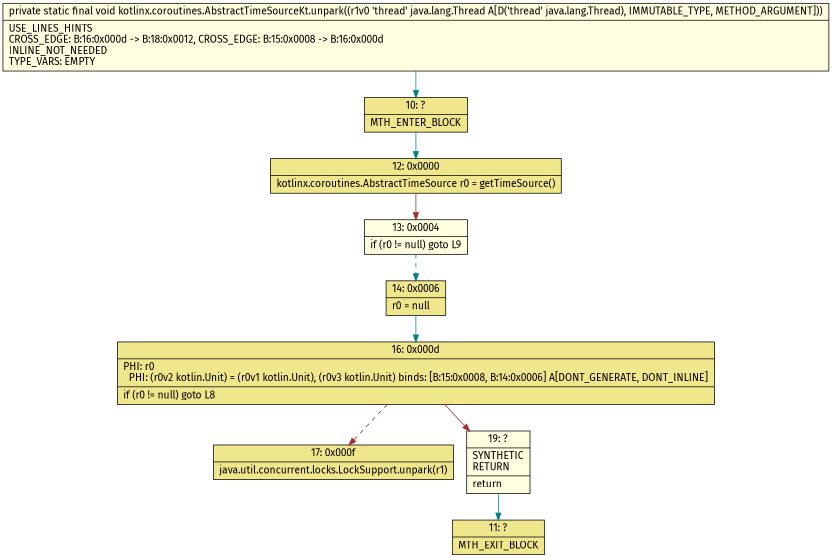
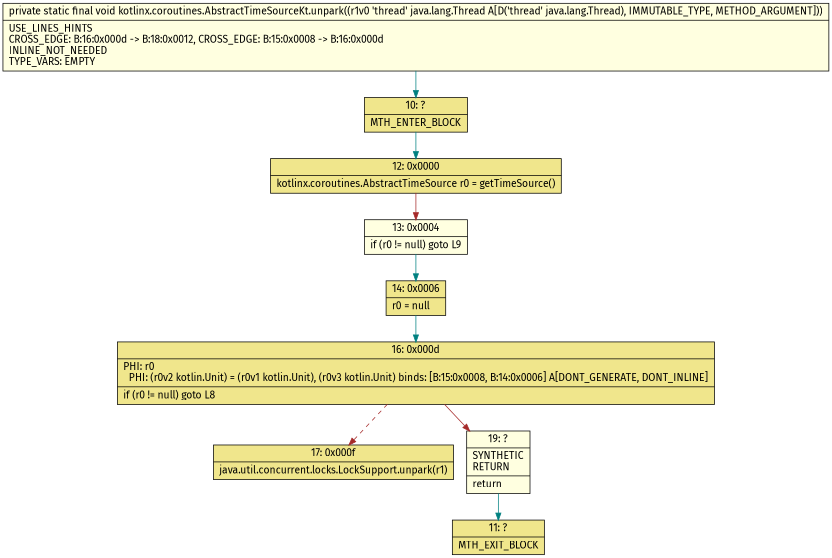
(416, 264) -> (416, 264)
